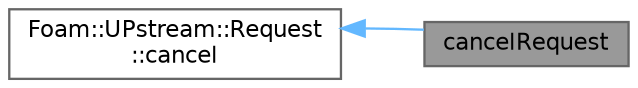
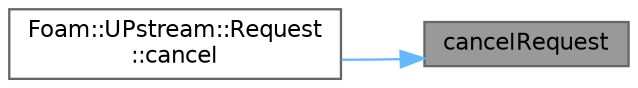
(395, 29) -> (371, 60)
